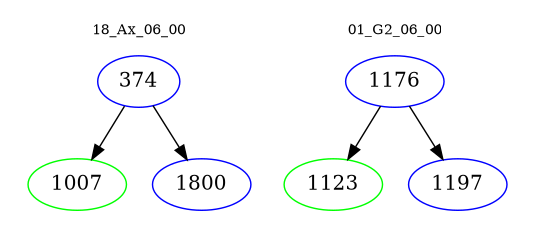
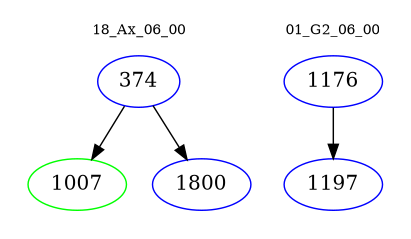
(333, 185) -> none
